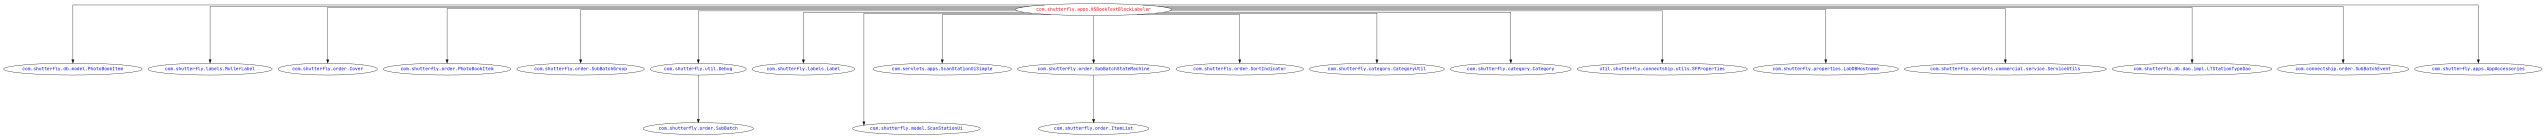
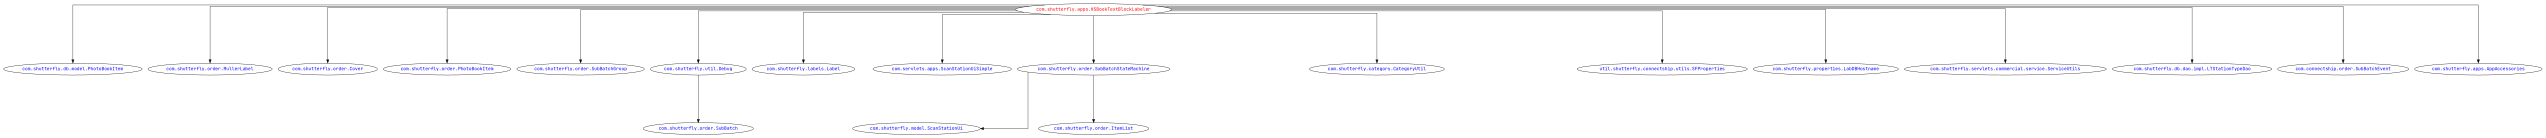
(864, 18) -> (1028, 123)
(210, 69) -> (210, 69)
(1240, 69) -> none
(1511, 69) -> none
